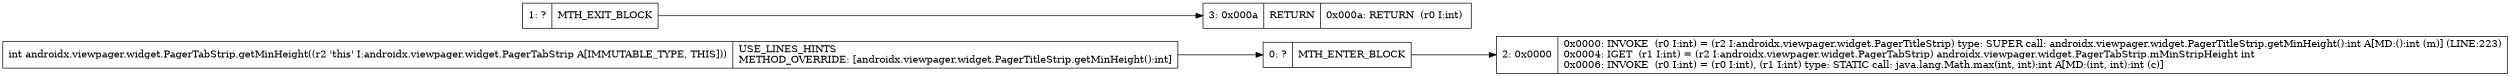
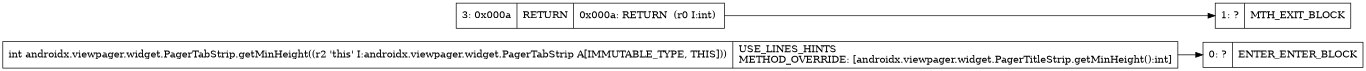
(927, 16) -> (966, 16)
(1352, 54) -> (1298, 54)
(2002, 55) -> none
